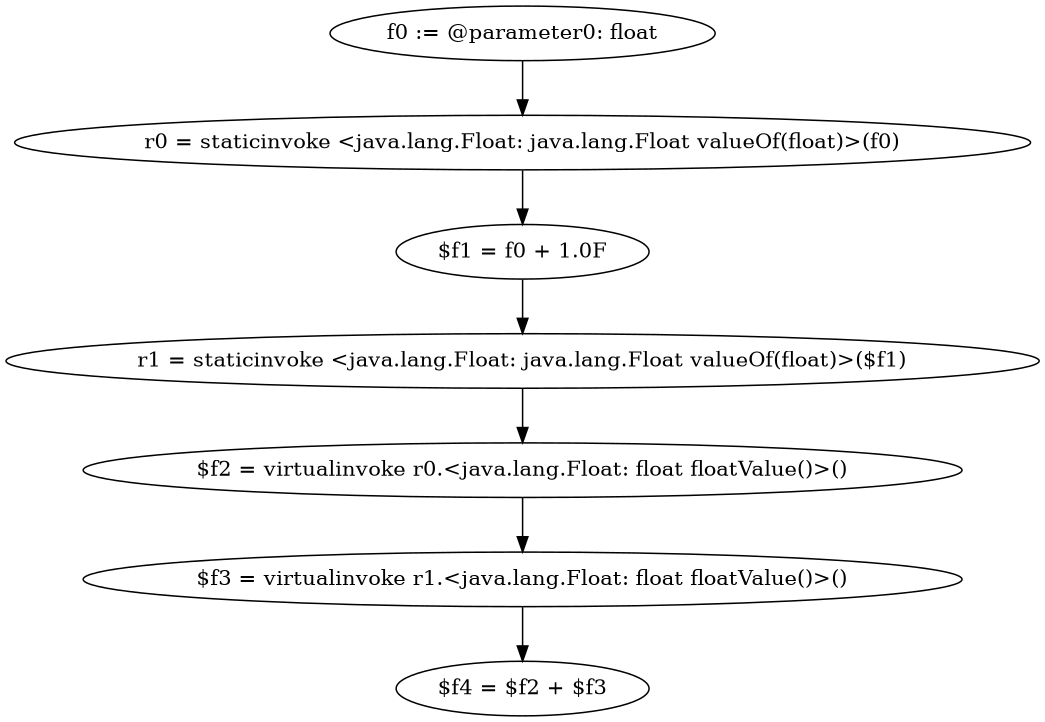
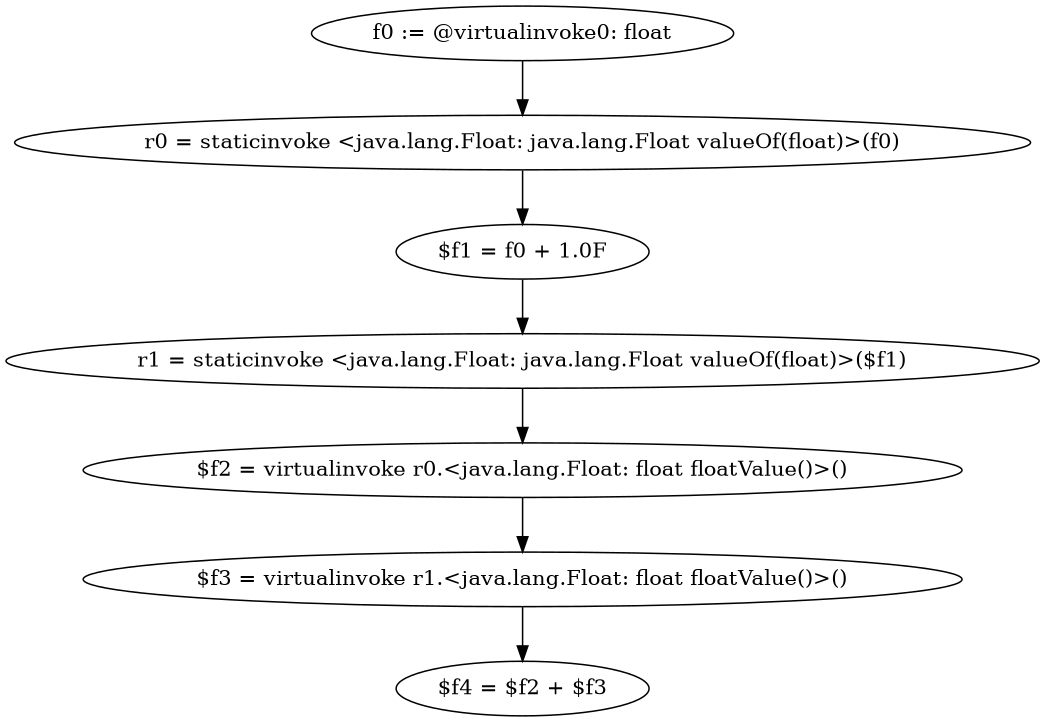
(523, 33) -> (523, 33)
